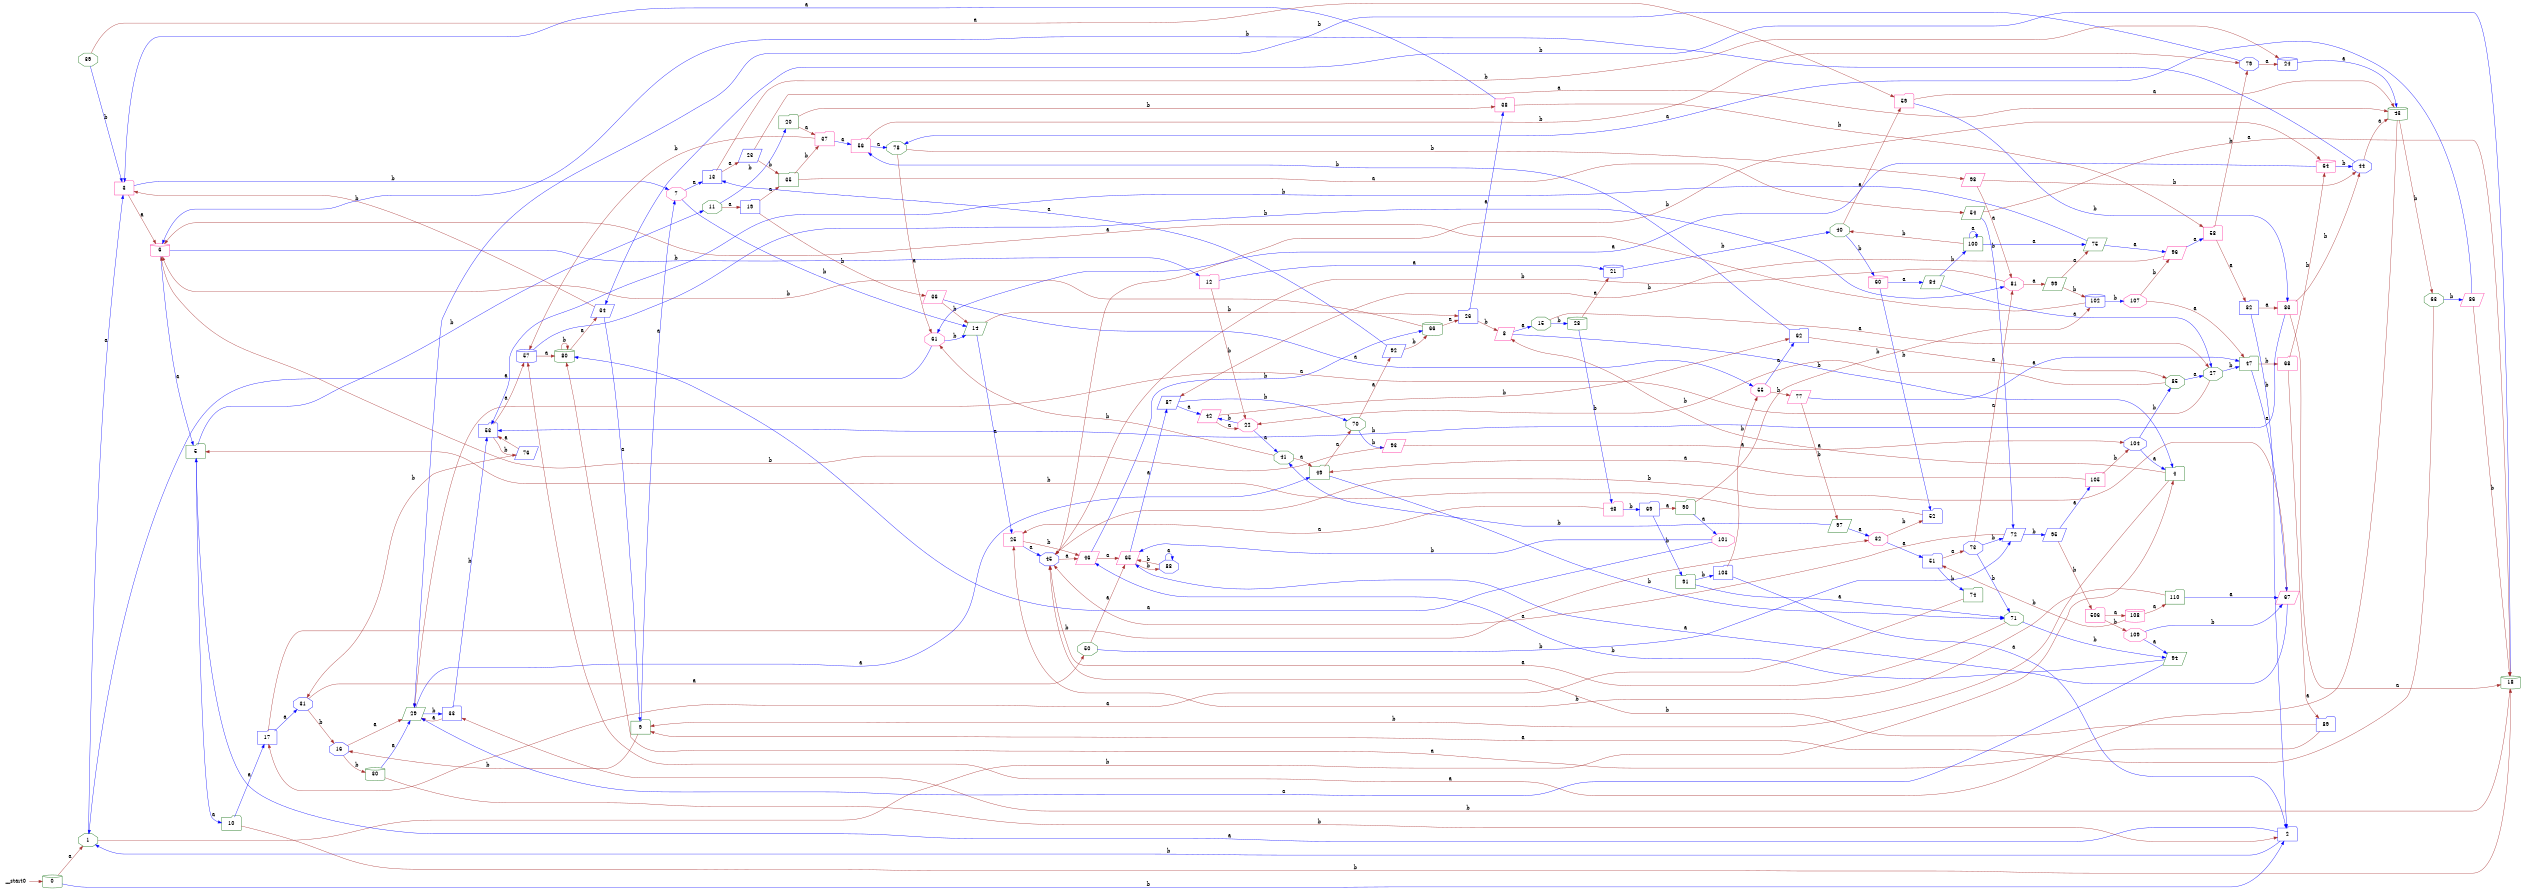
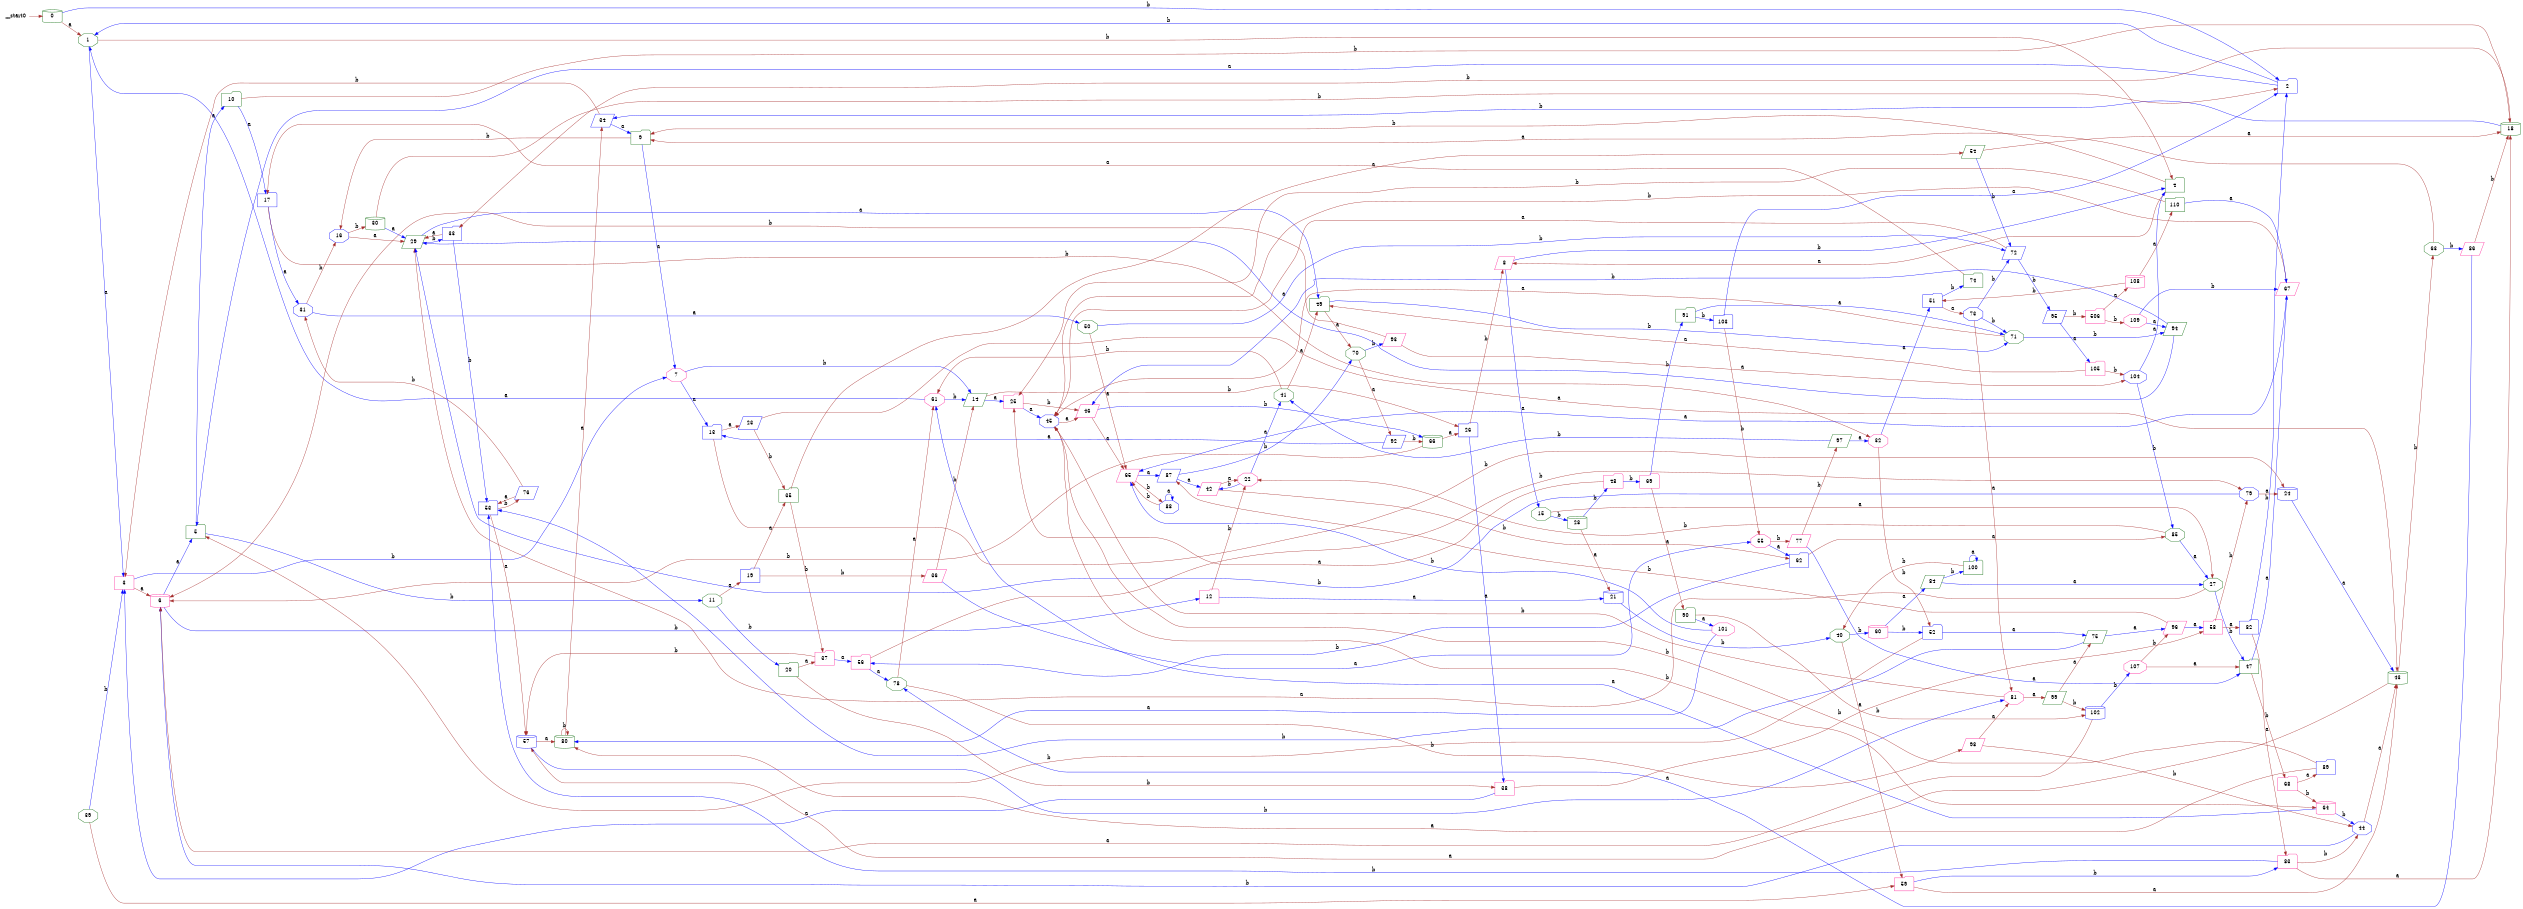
(2032, 244) -> (2012, 633)
(1649, 510) -> (1649, 482)
(698, 684) -> (694, 316)
